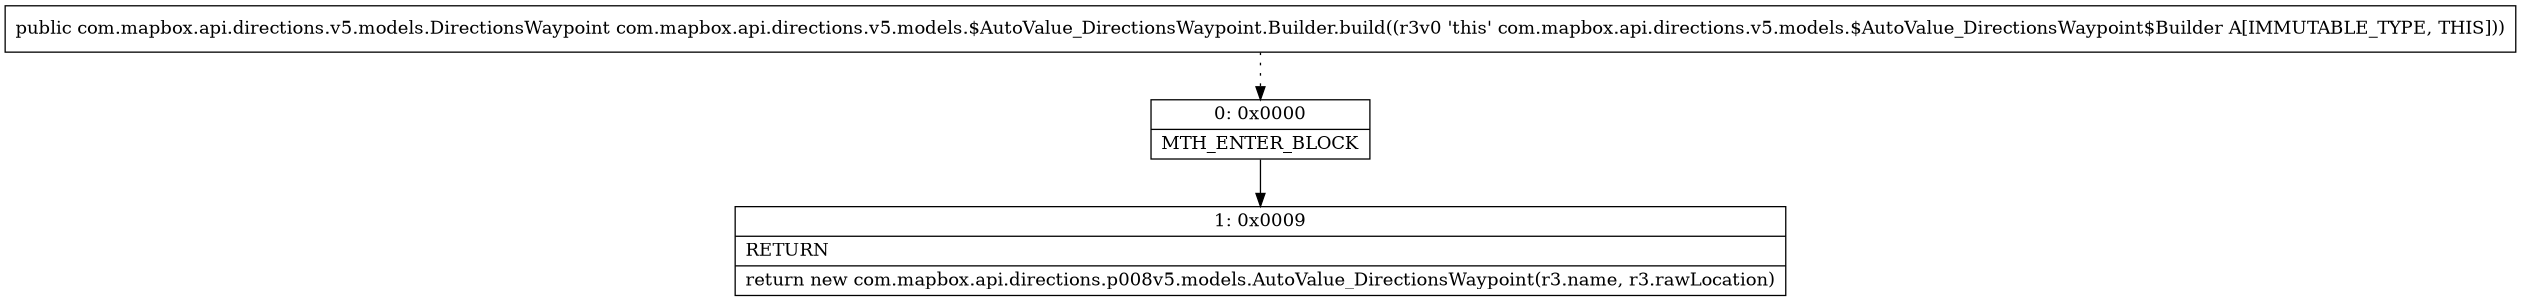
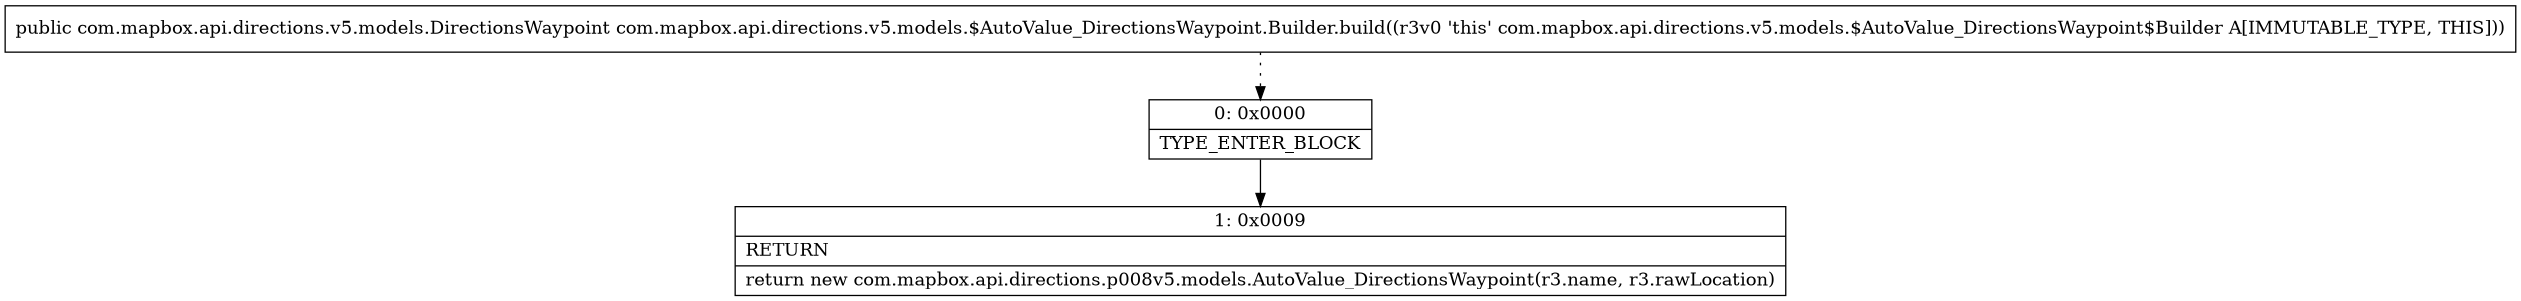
(1260, 144) -> (1260, 144)
